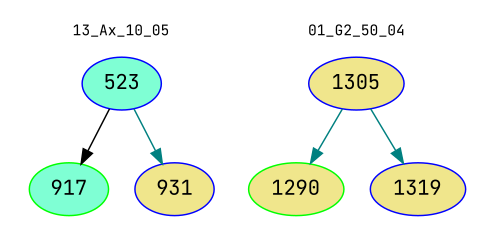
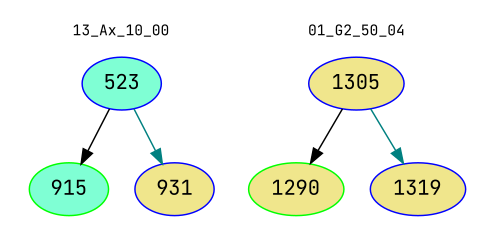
(122, 32) -> (122, 32)
(330, 130) -> (330, 130)
(69, 189) -> (69, 189)
